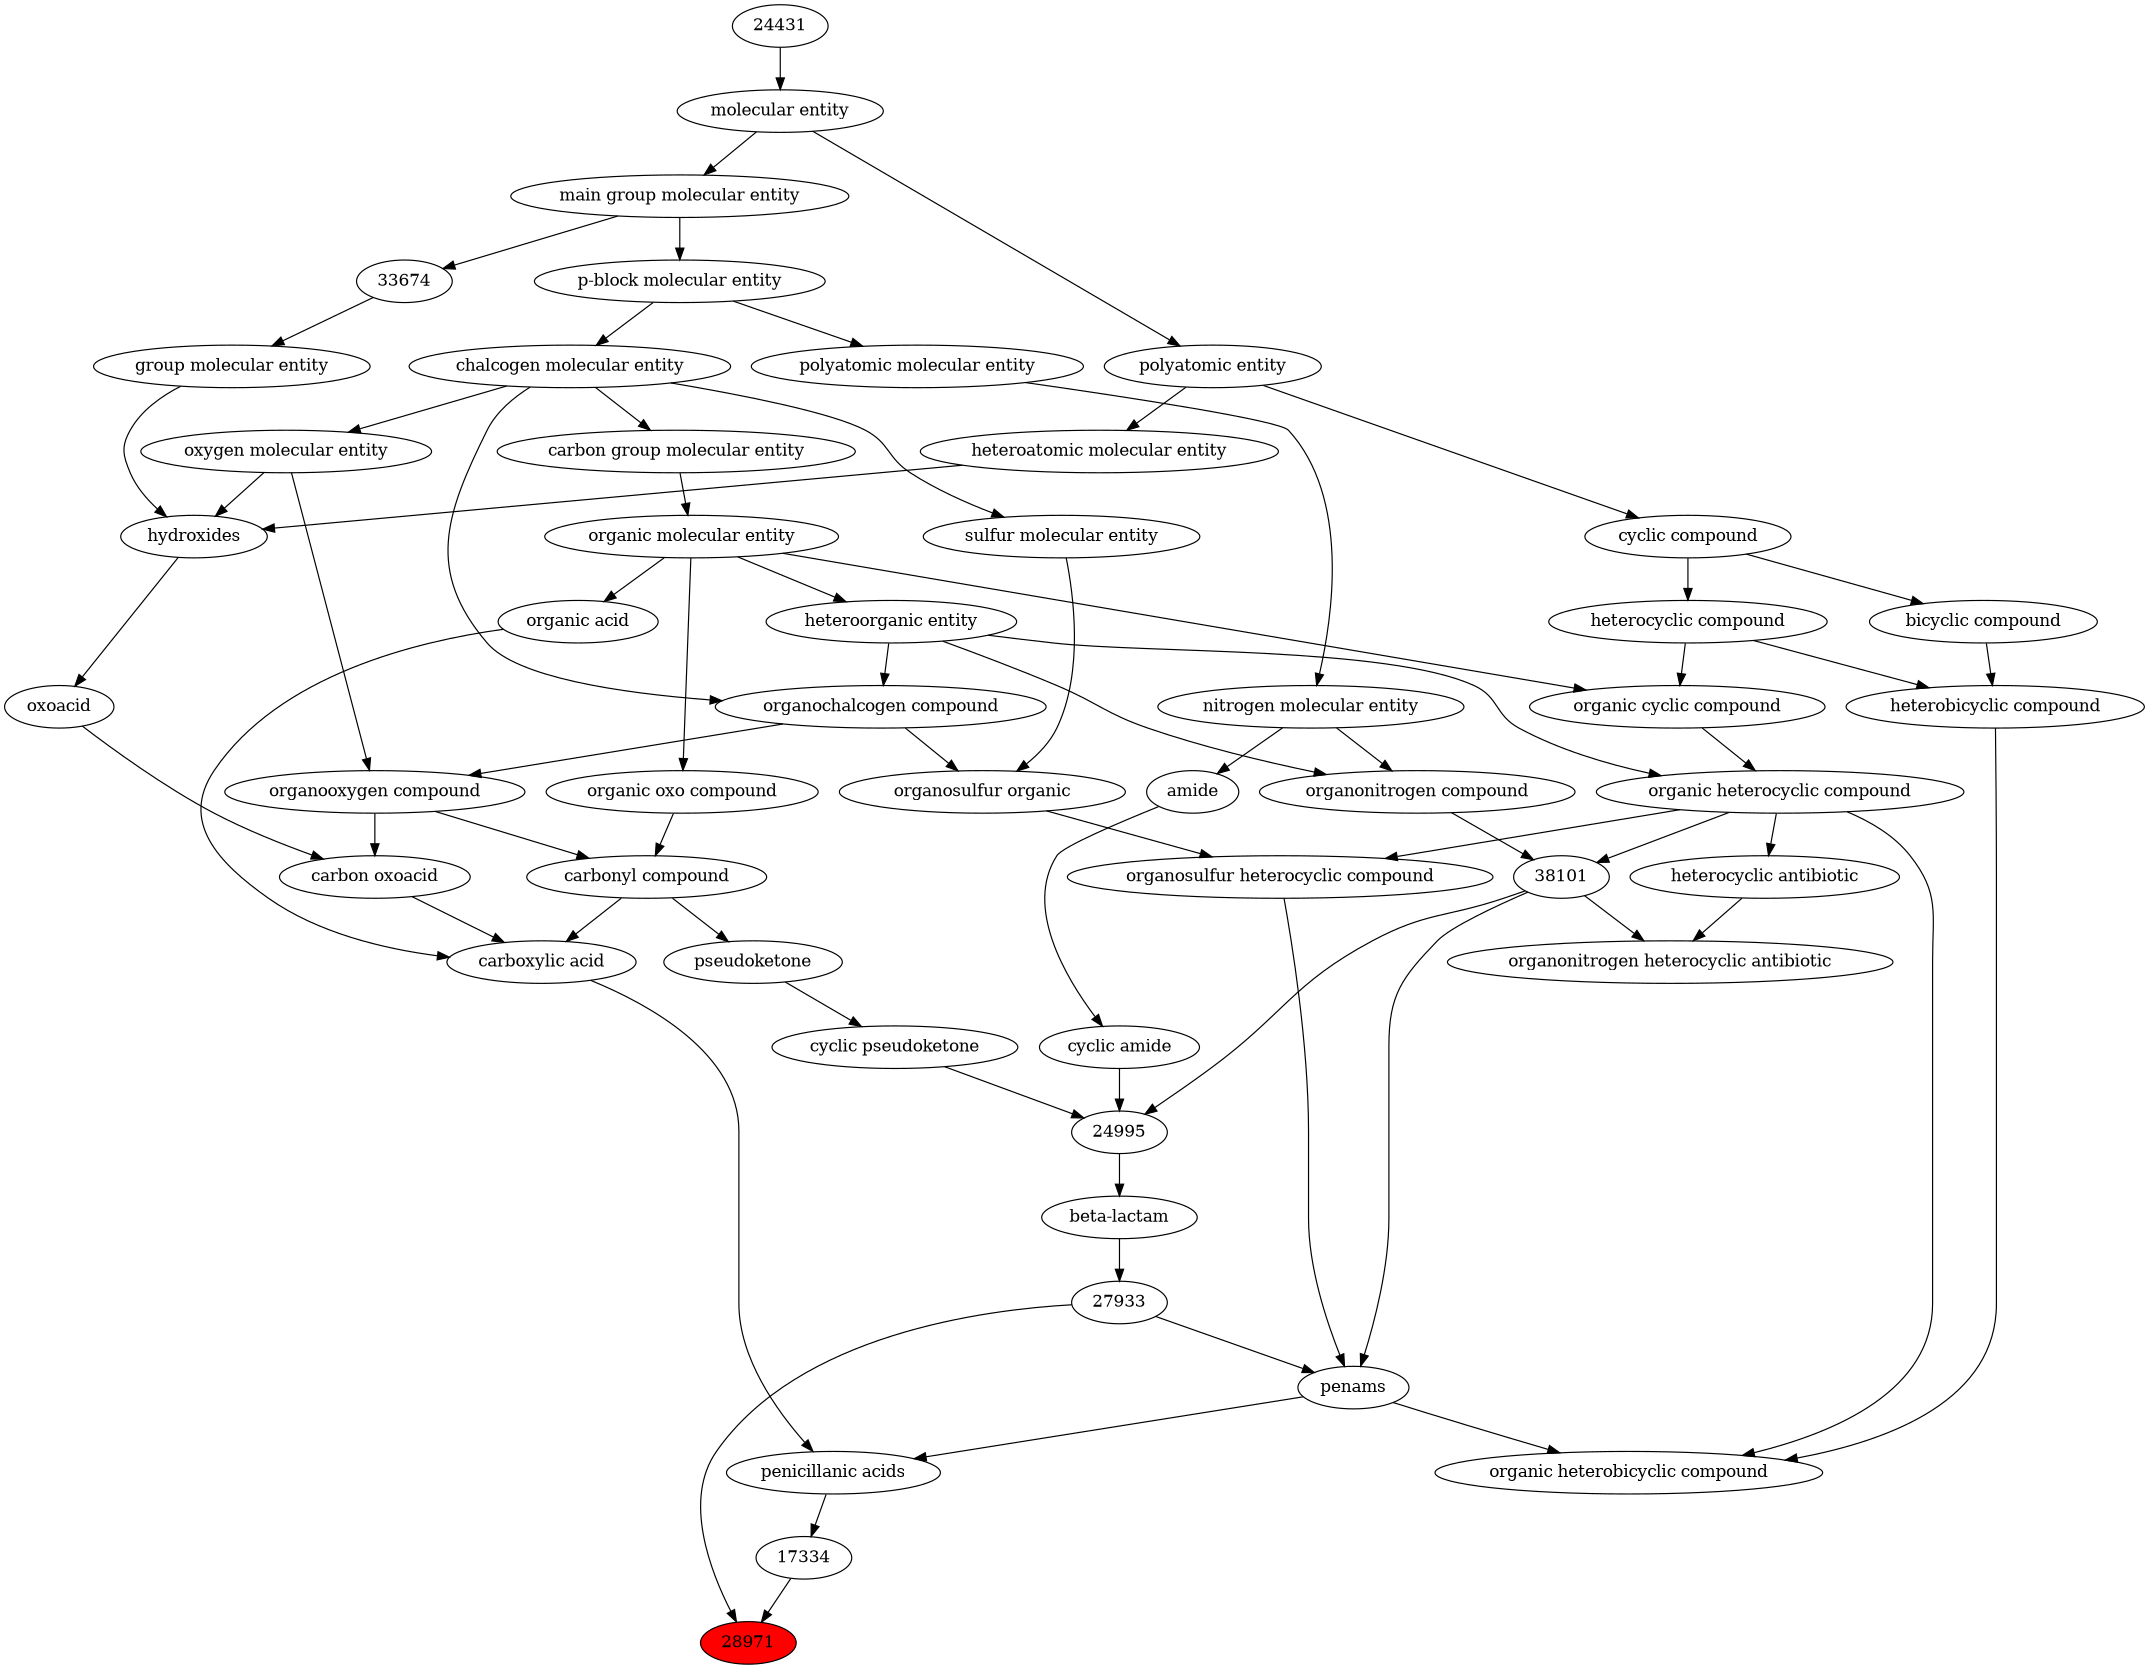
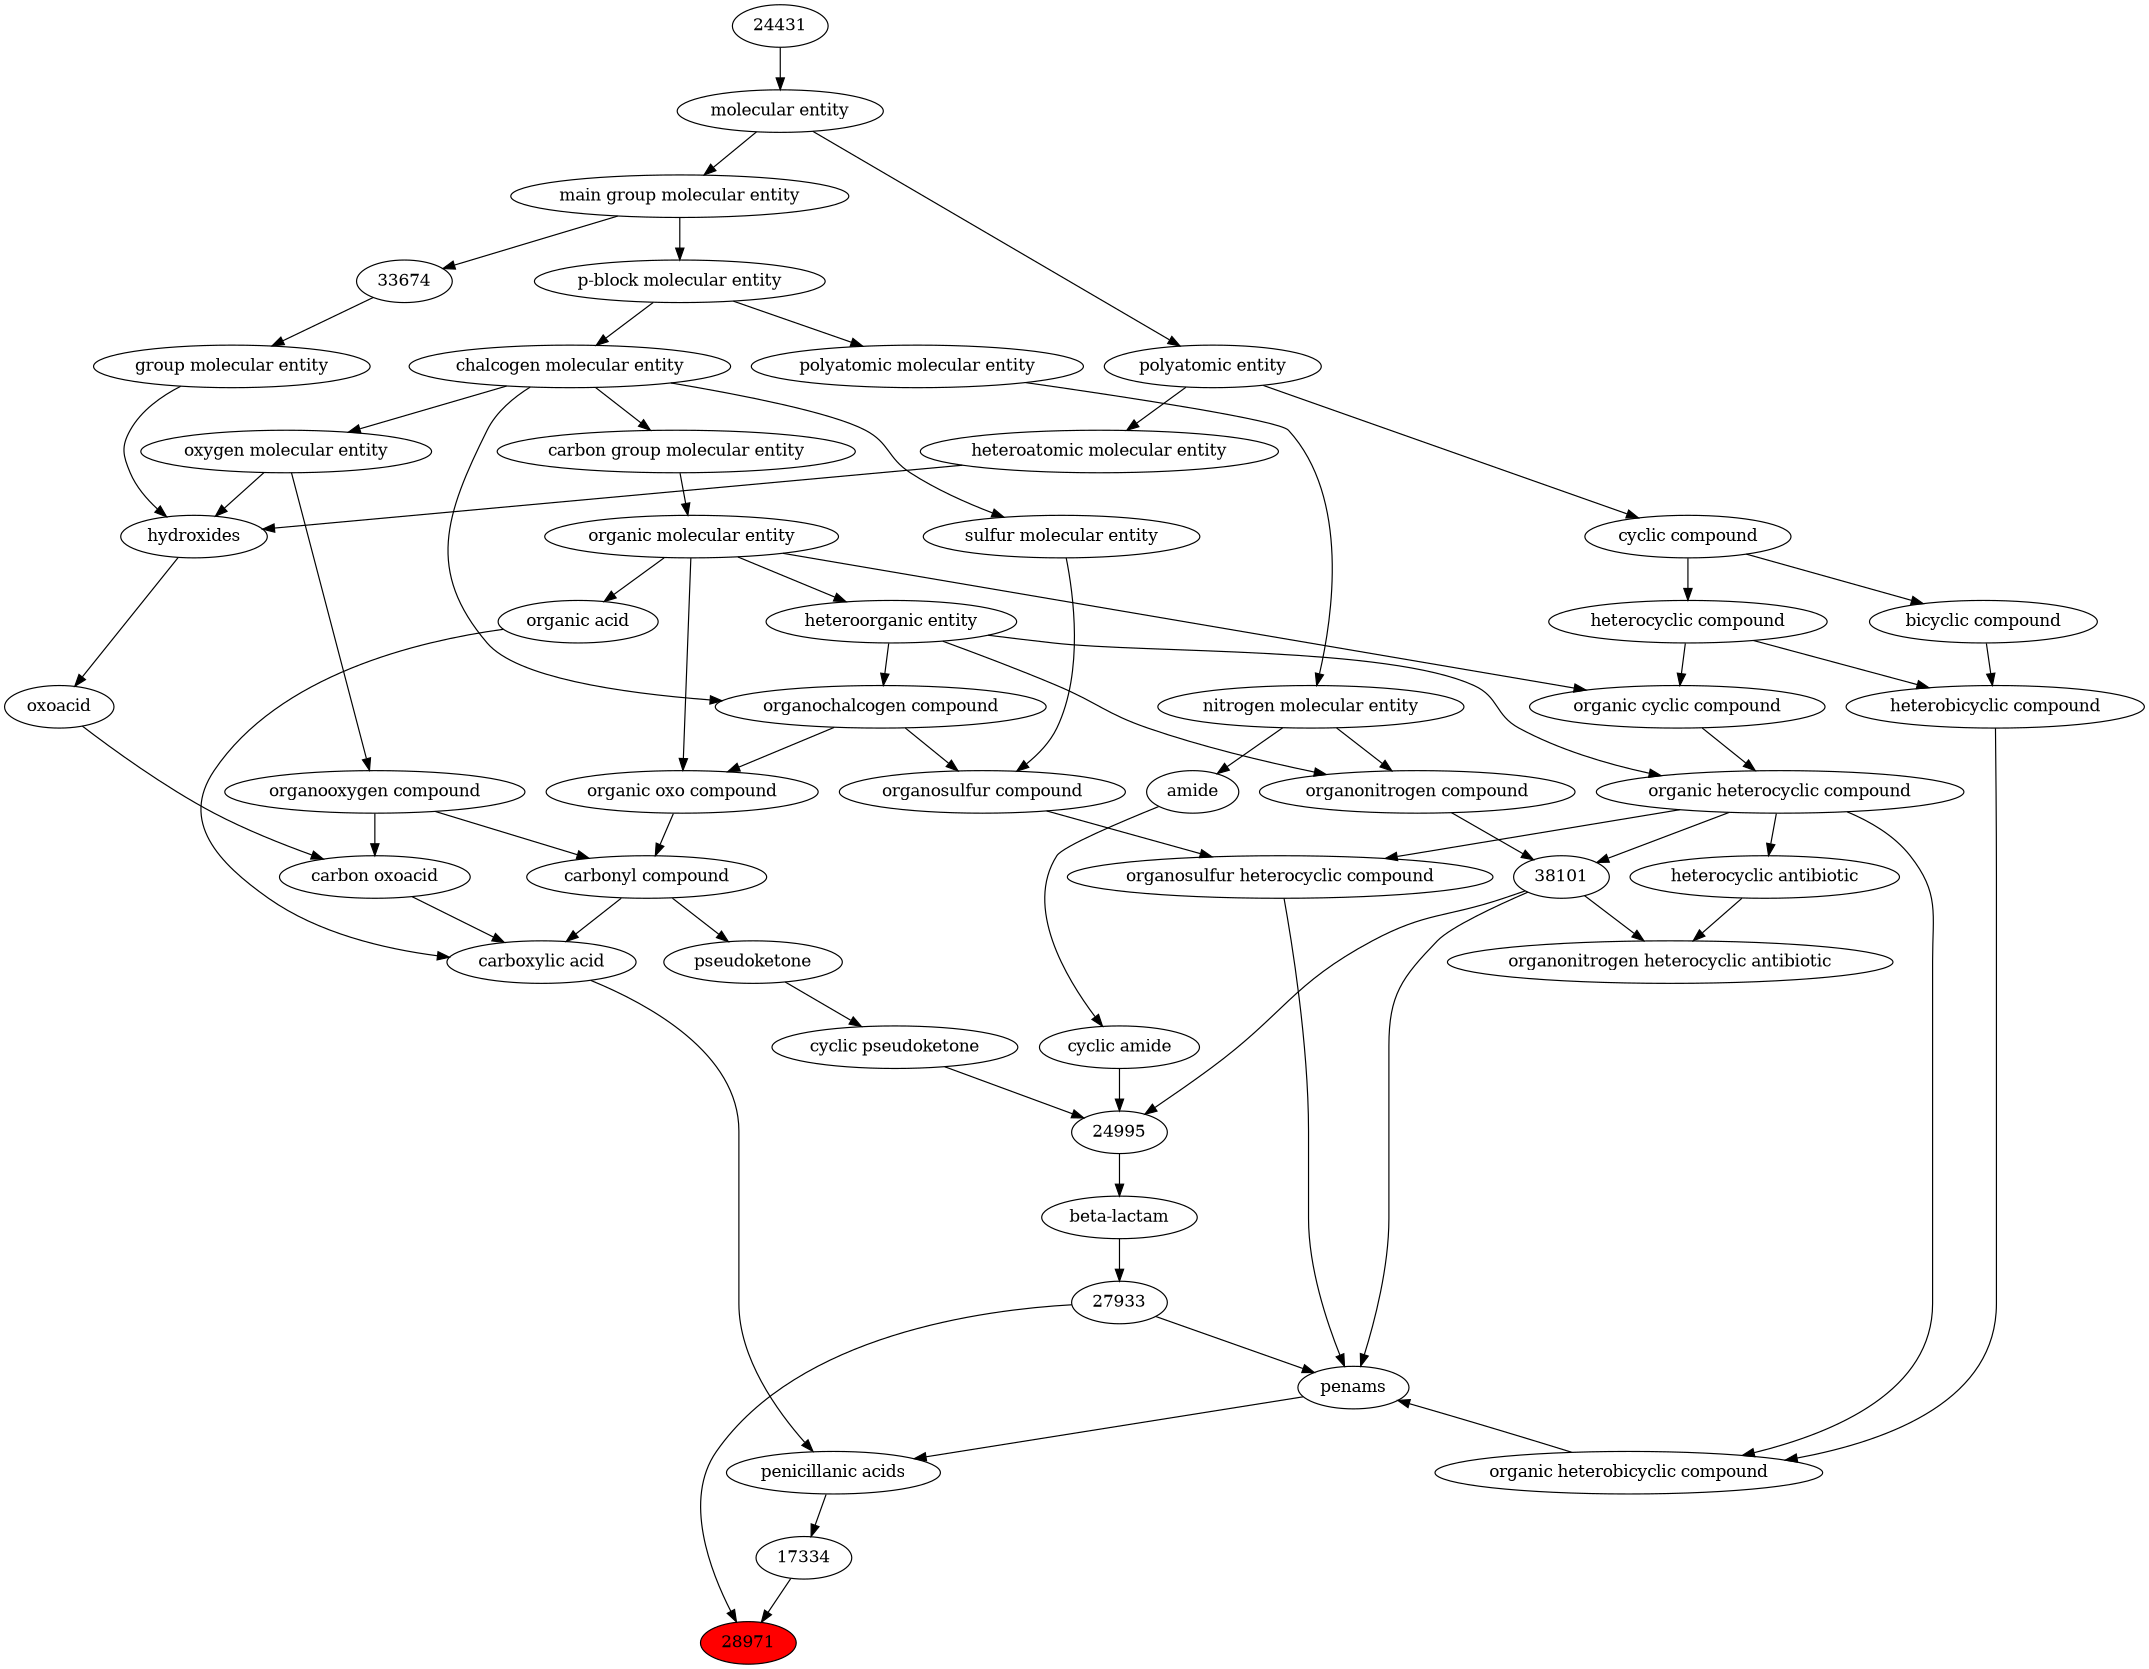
(632, 749) -> (787, 747)
(982, 792) -> (982, 792)
(1470, 1426) -> (1491, 1428)
